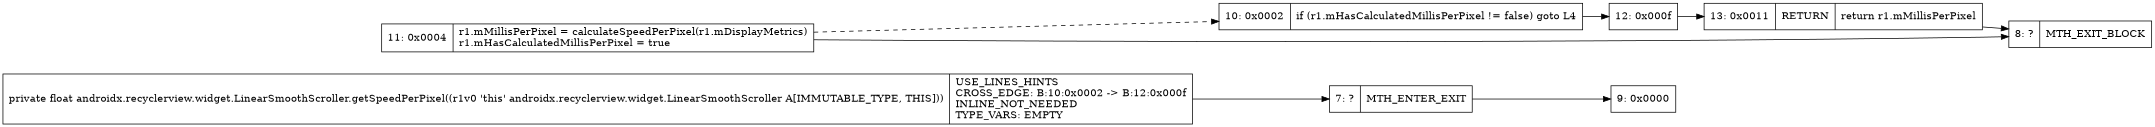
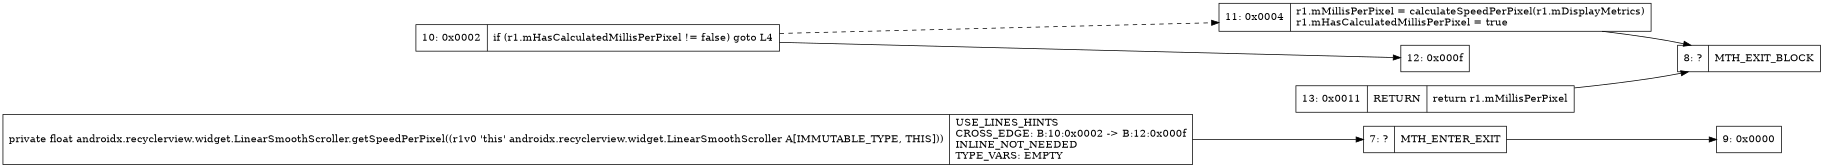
(1687, 17) -> none
(1013, 27) -> (996, 28)
